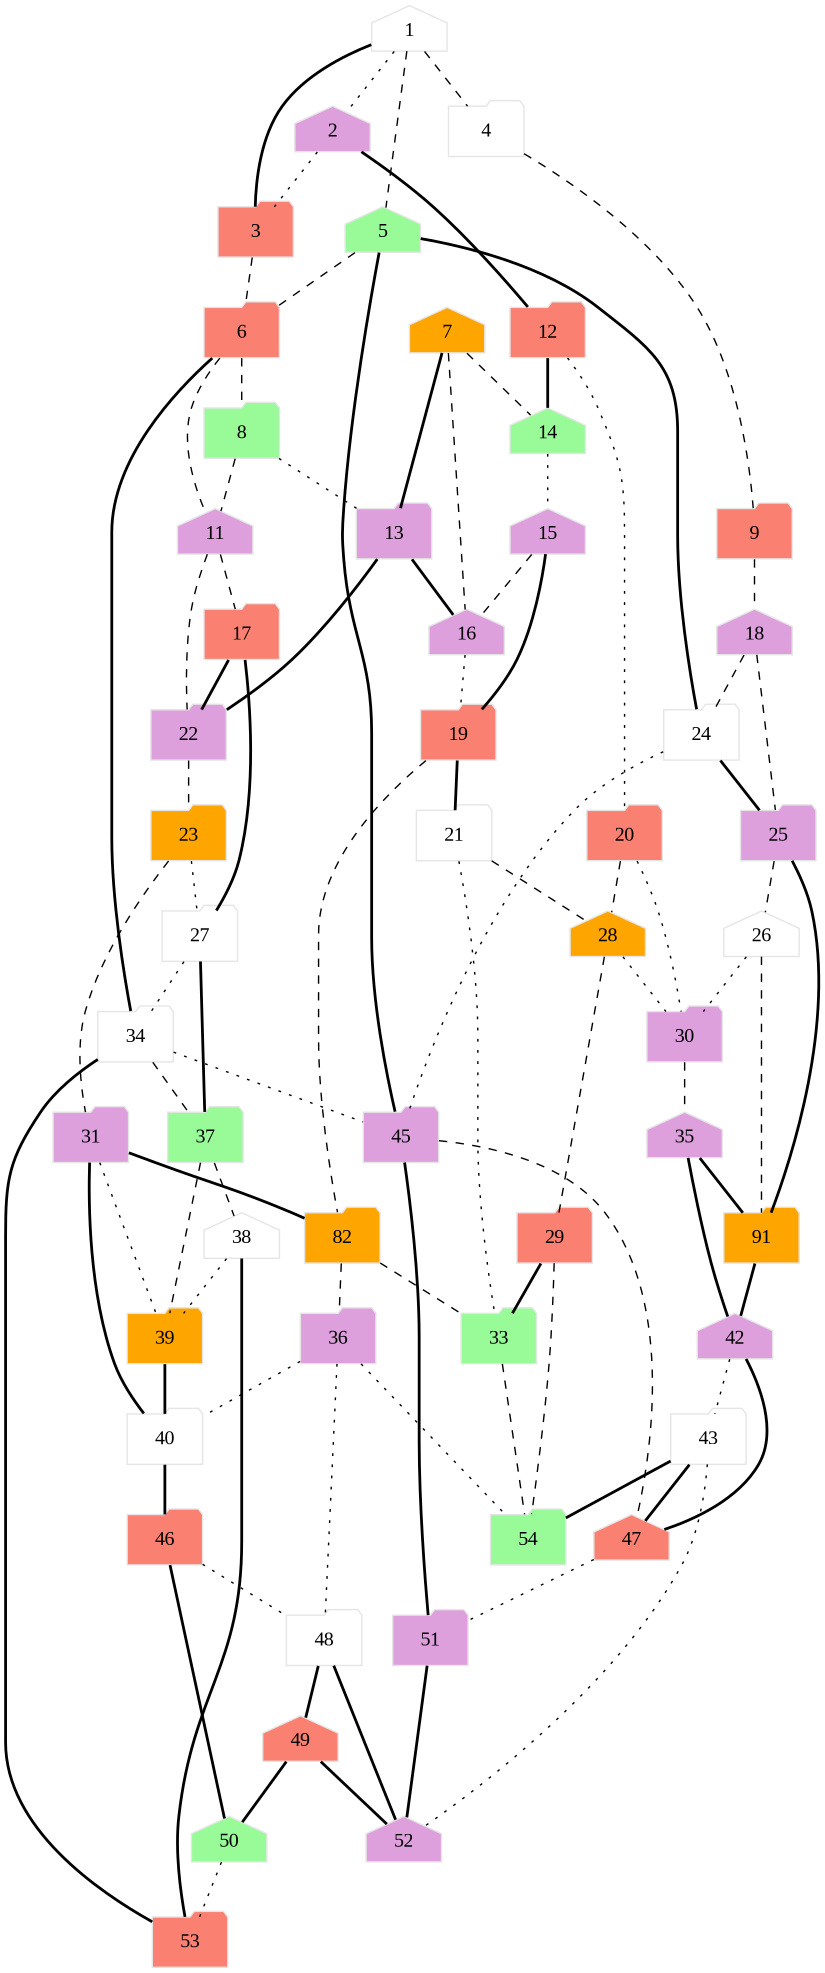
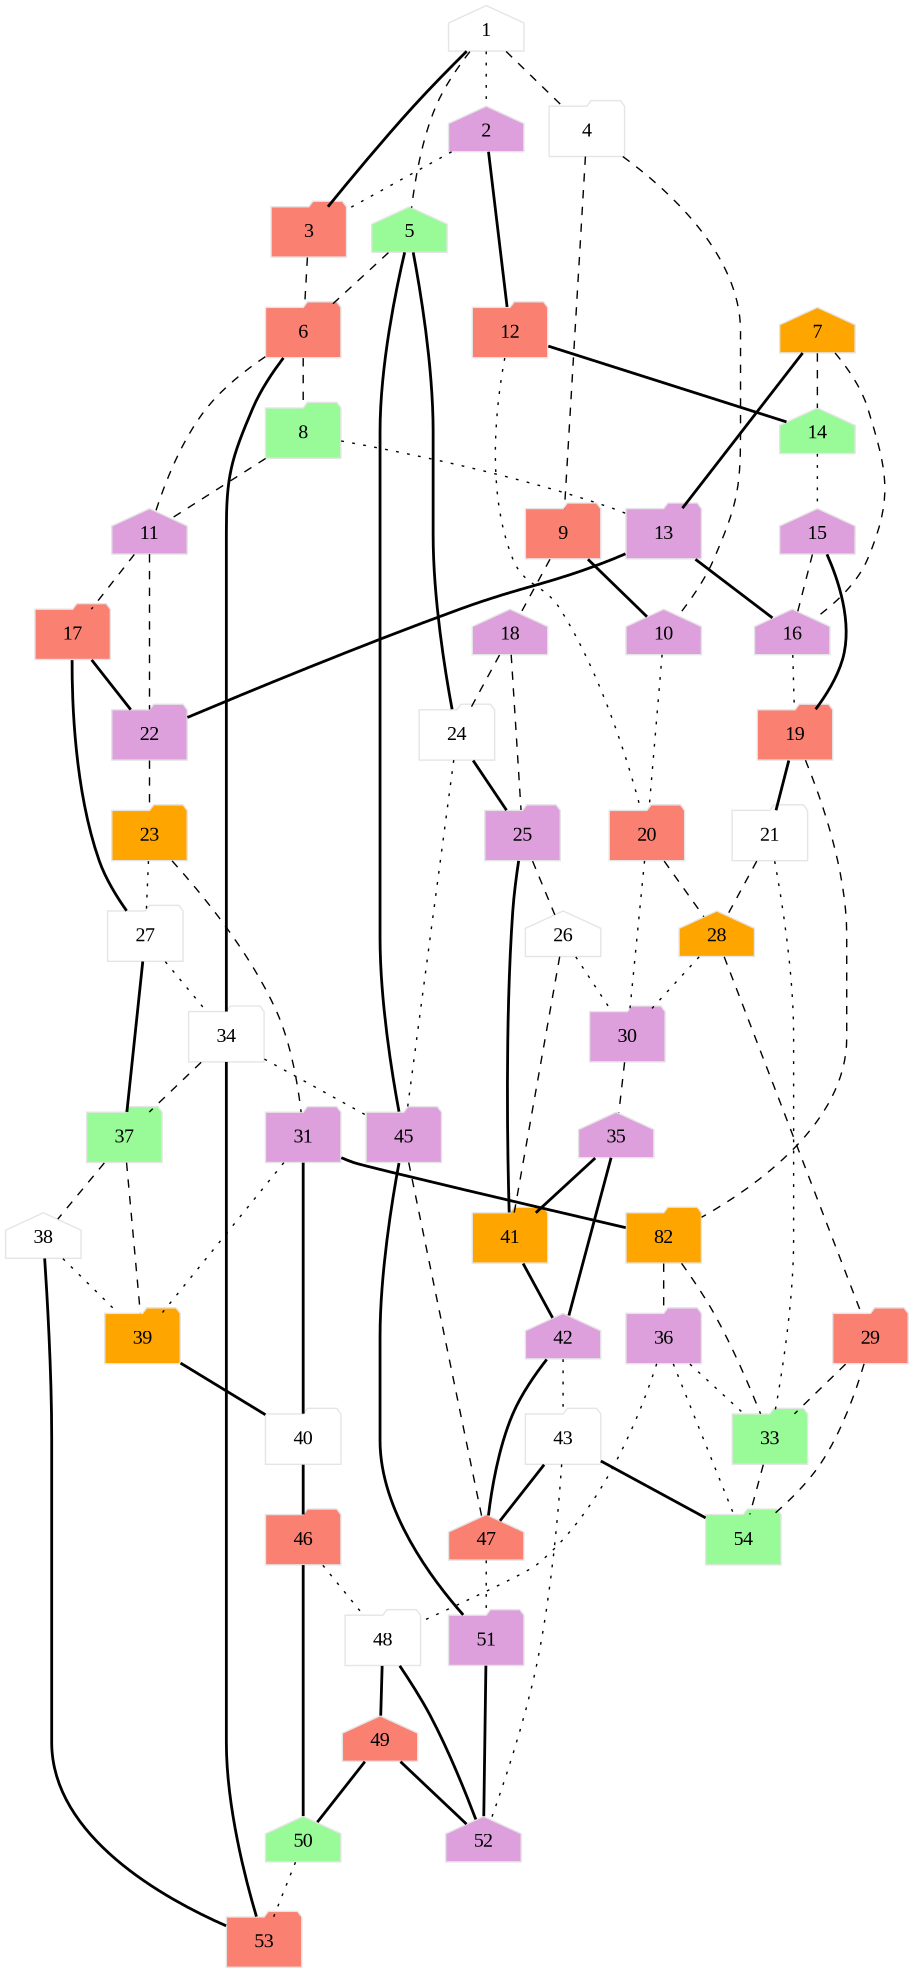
none -> (664, 634)
(761, 1238) -> (510, 1238)
(527, 1288) -> (820, 1389)
(251, 1389) -> (717, 1389)
